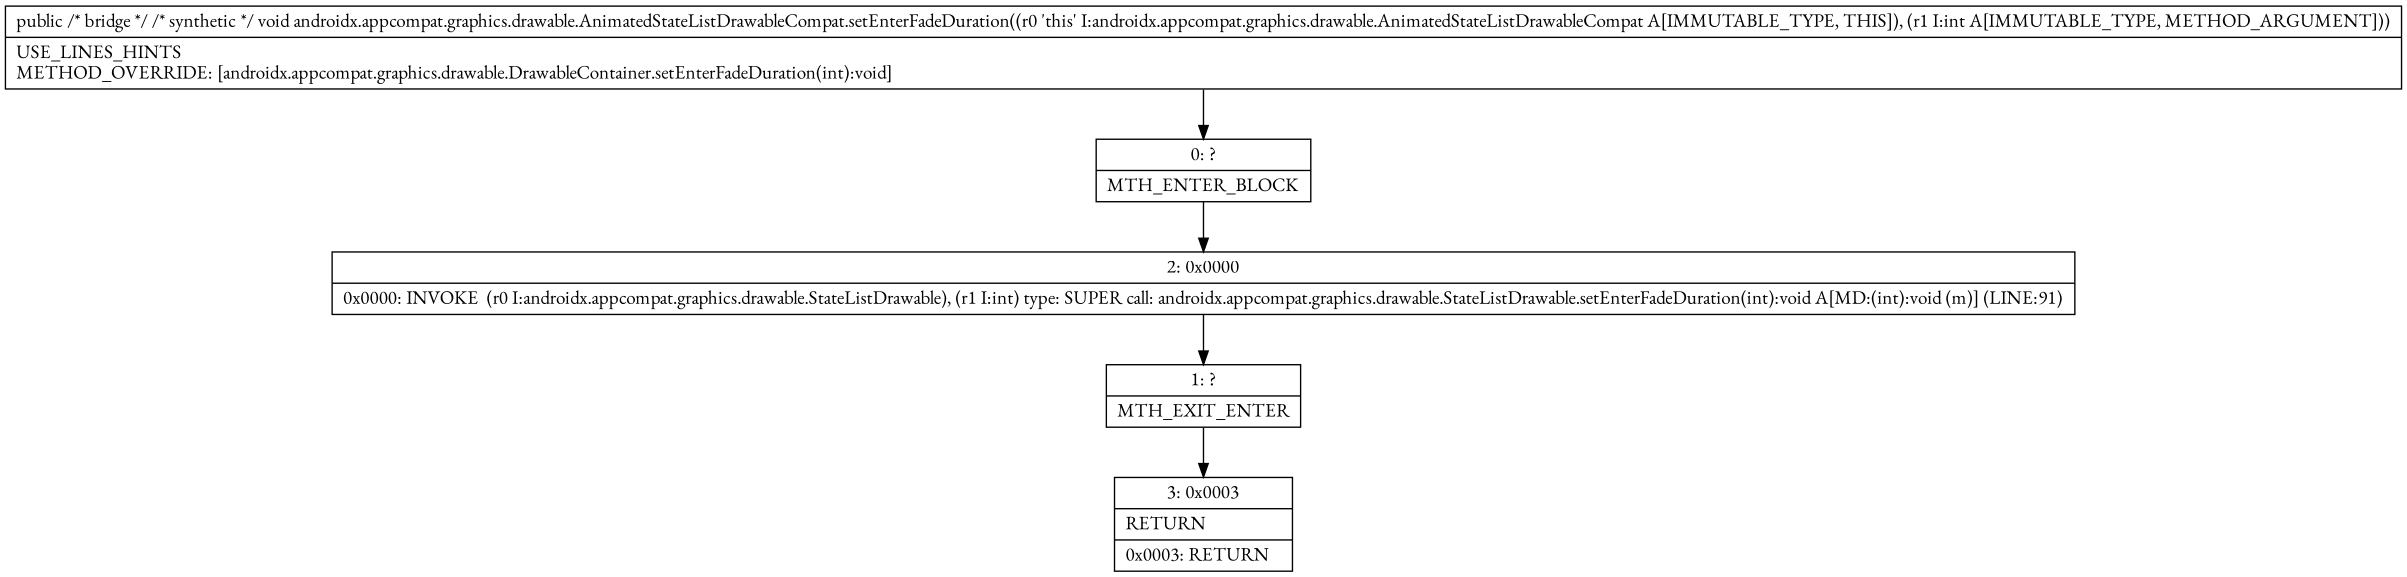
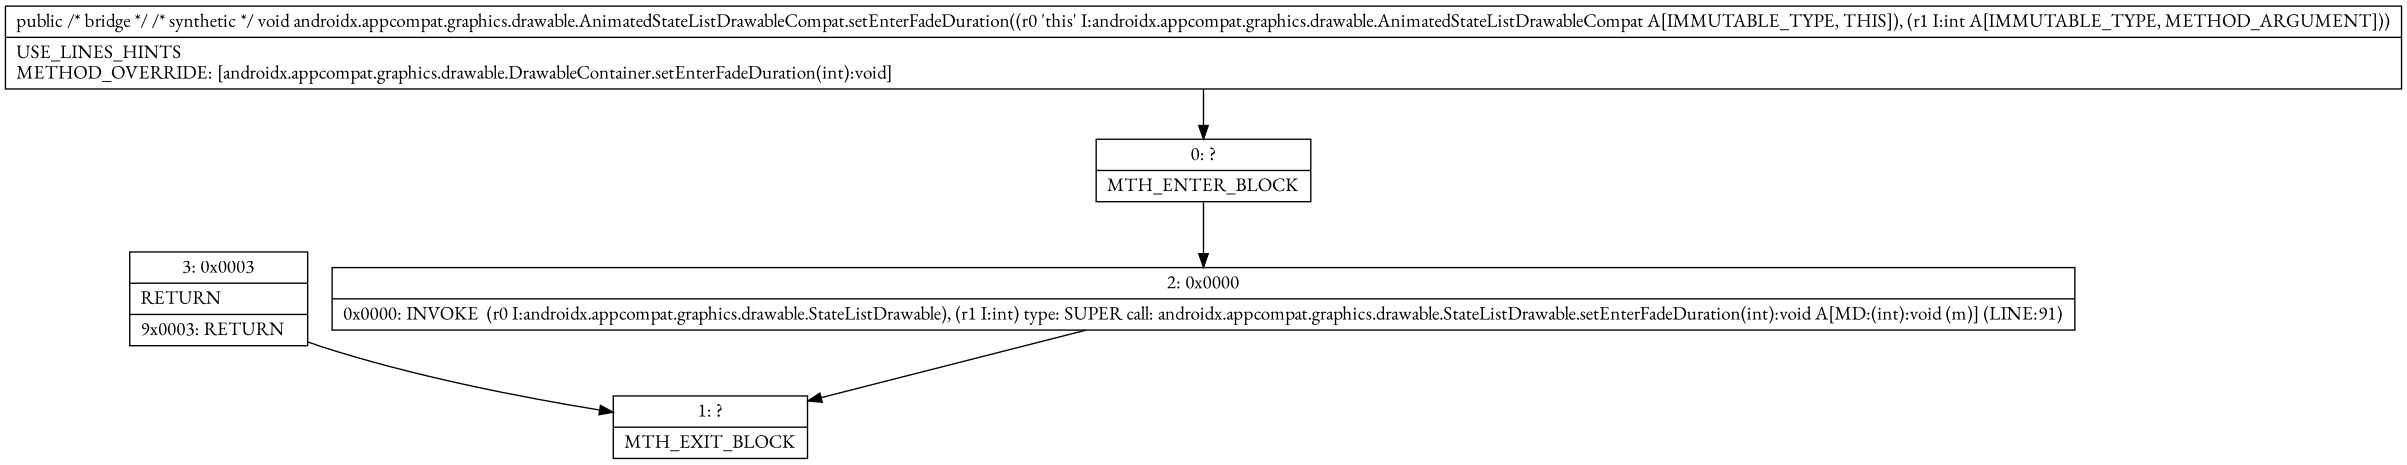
(1203, 411) -> (710, 442)
(1203, 446) -> (452, 382)
(1203, 555) -> (219, 329)
